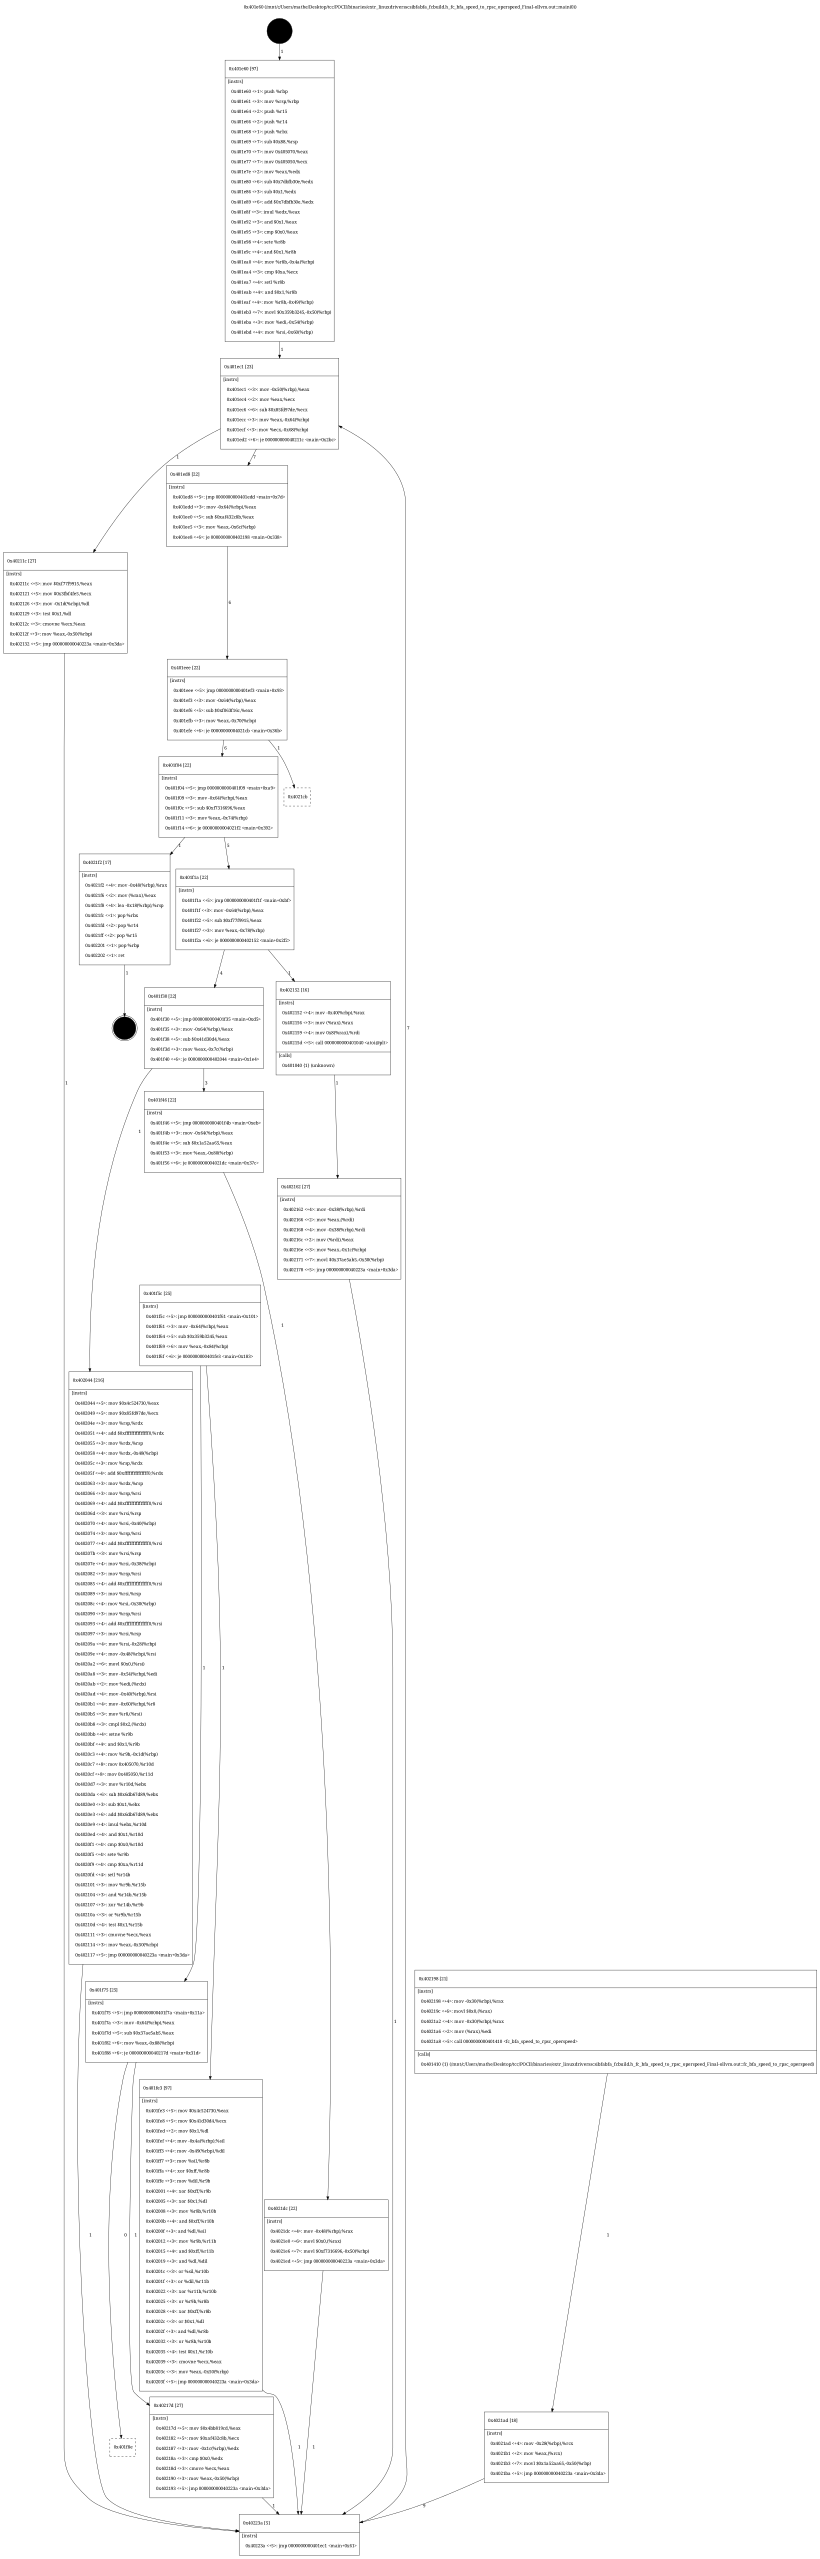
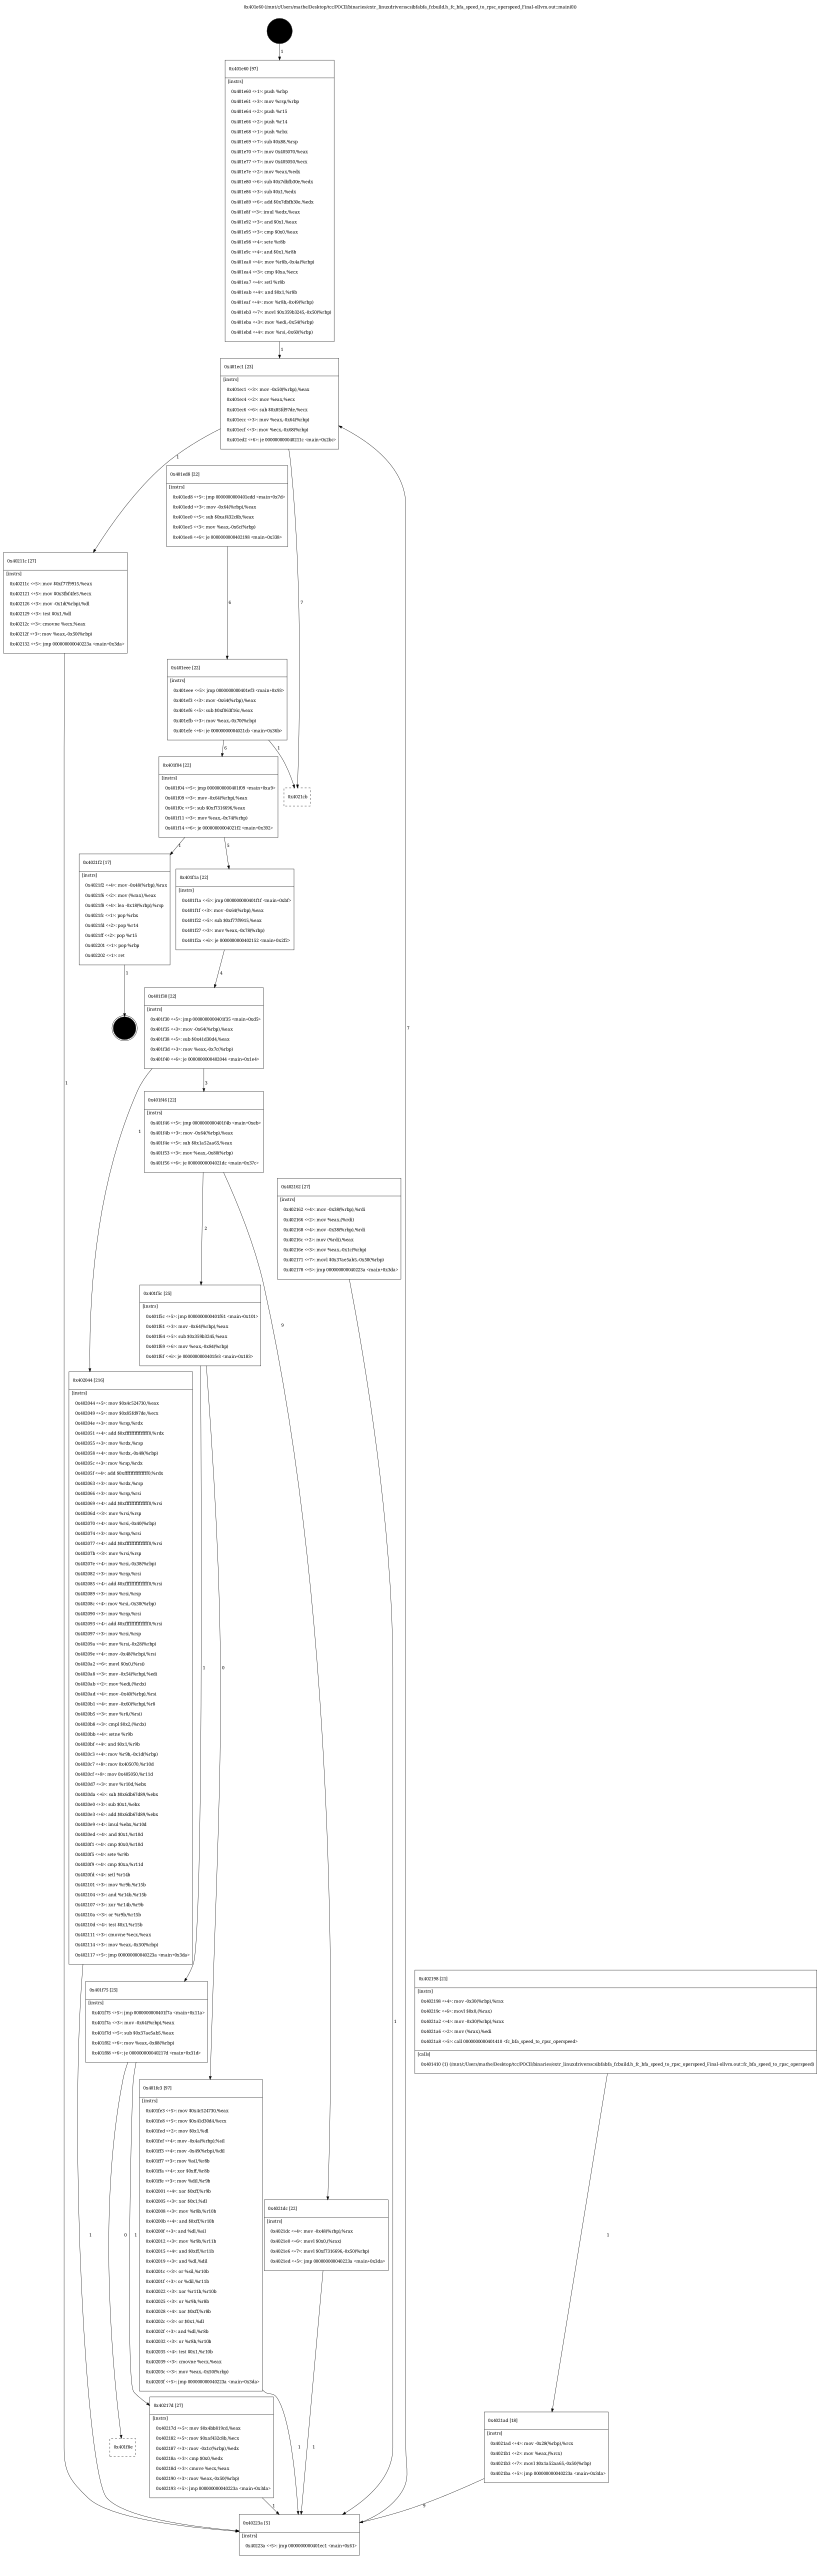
(253, 456) -> (299, 617)
(333, 1028) -> none
none -> (202, 1227)
(282, 1325) -> (282, 1325)
(223, 1668) -> (223, 1668)
